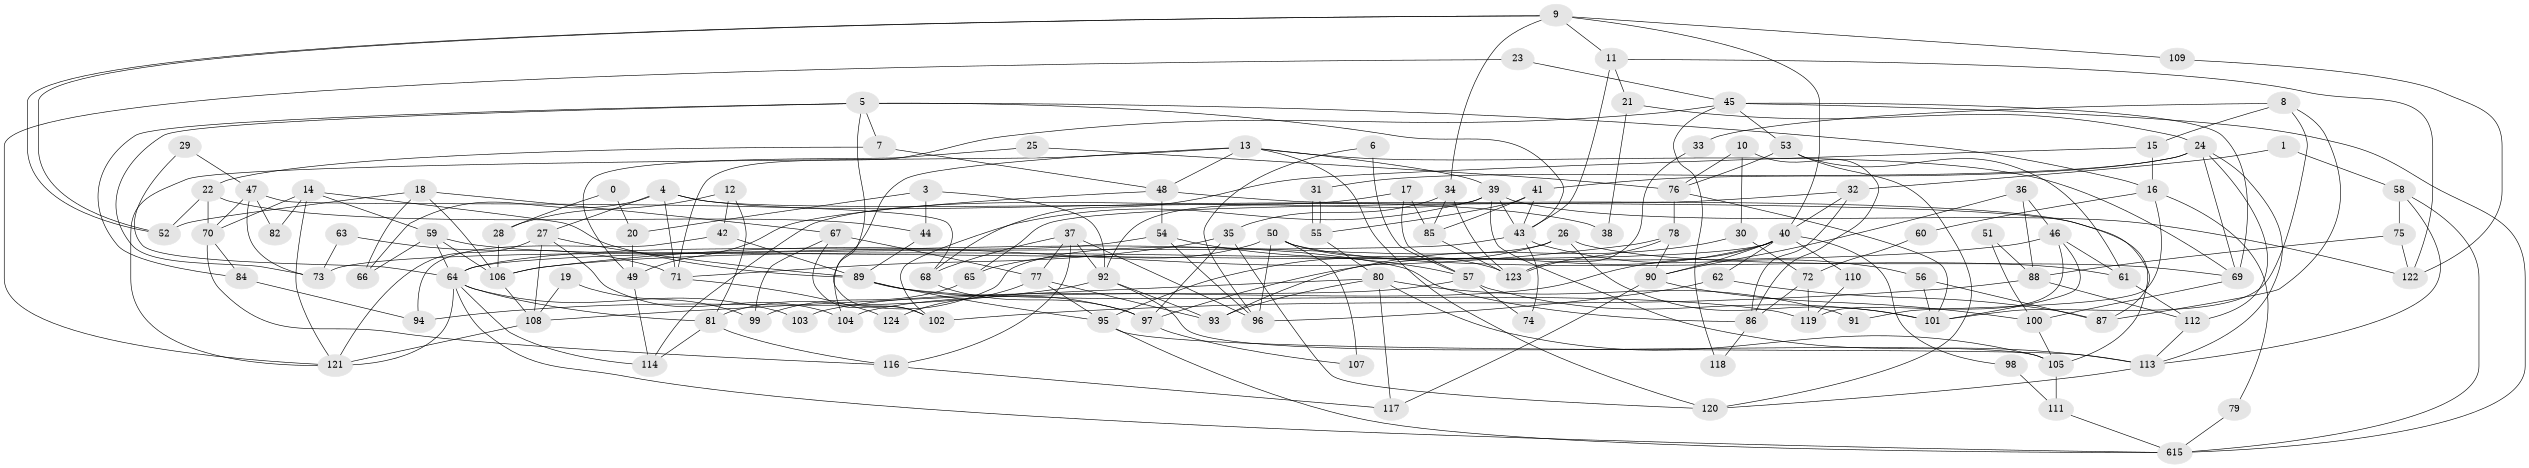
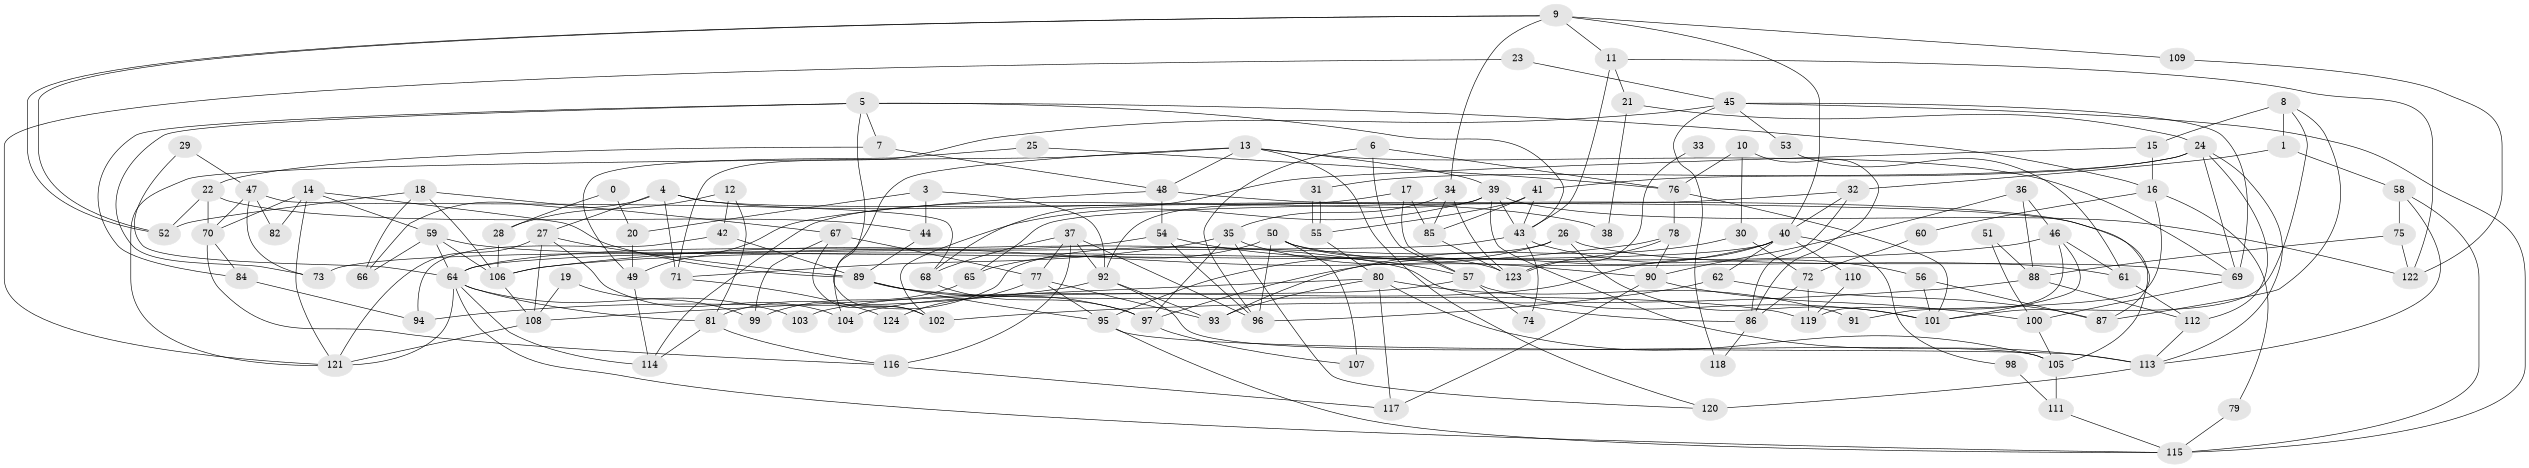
(2086, 107) -> (2284, 125)
(1731, 170) -> (1497, 165)
(342, 234) -> none
(1720, 259) -> (1437, 264)
(1960, 326) -> none
(2175, 453) -> (2175, 453)
